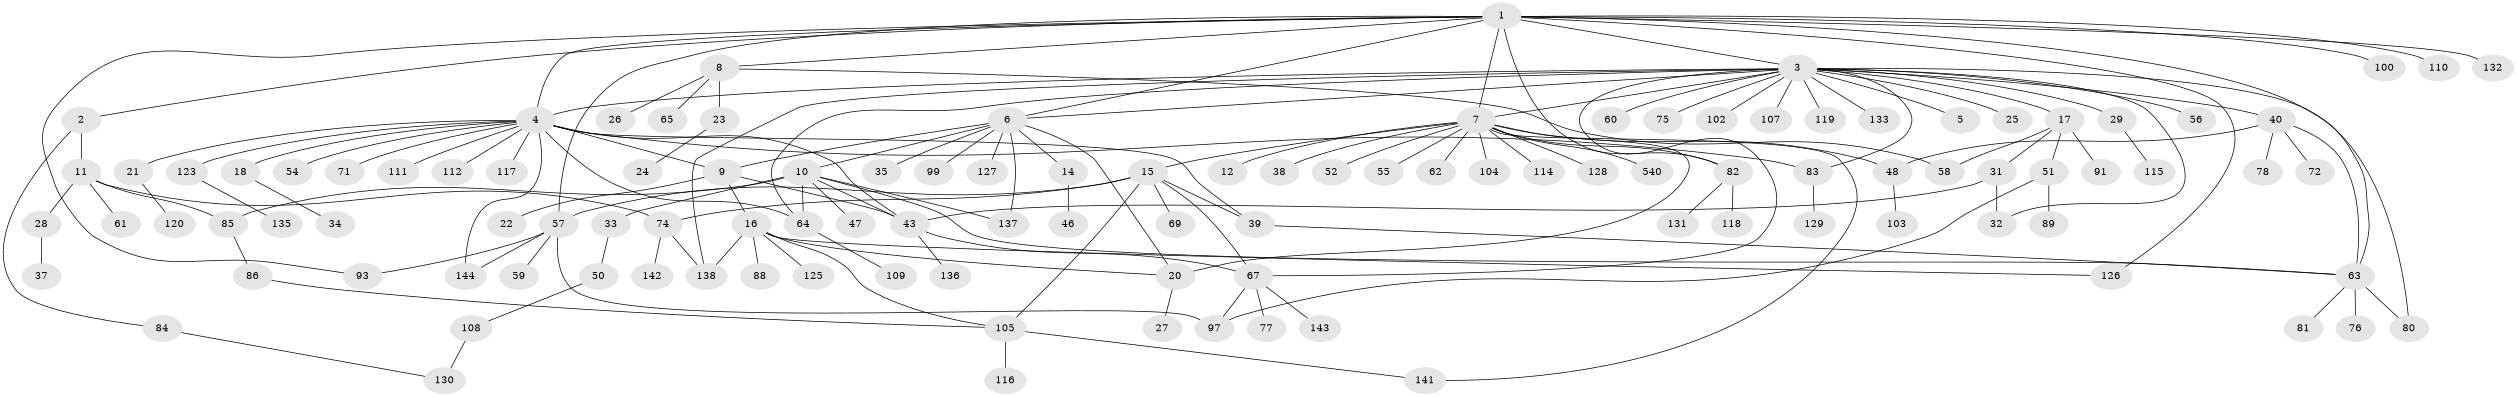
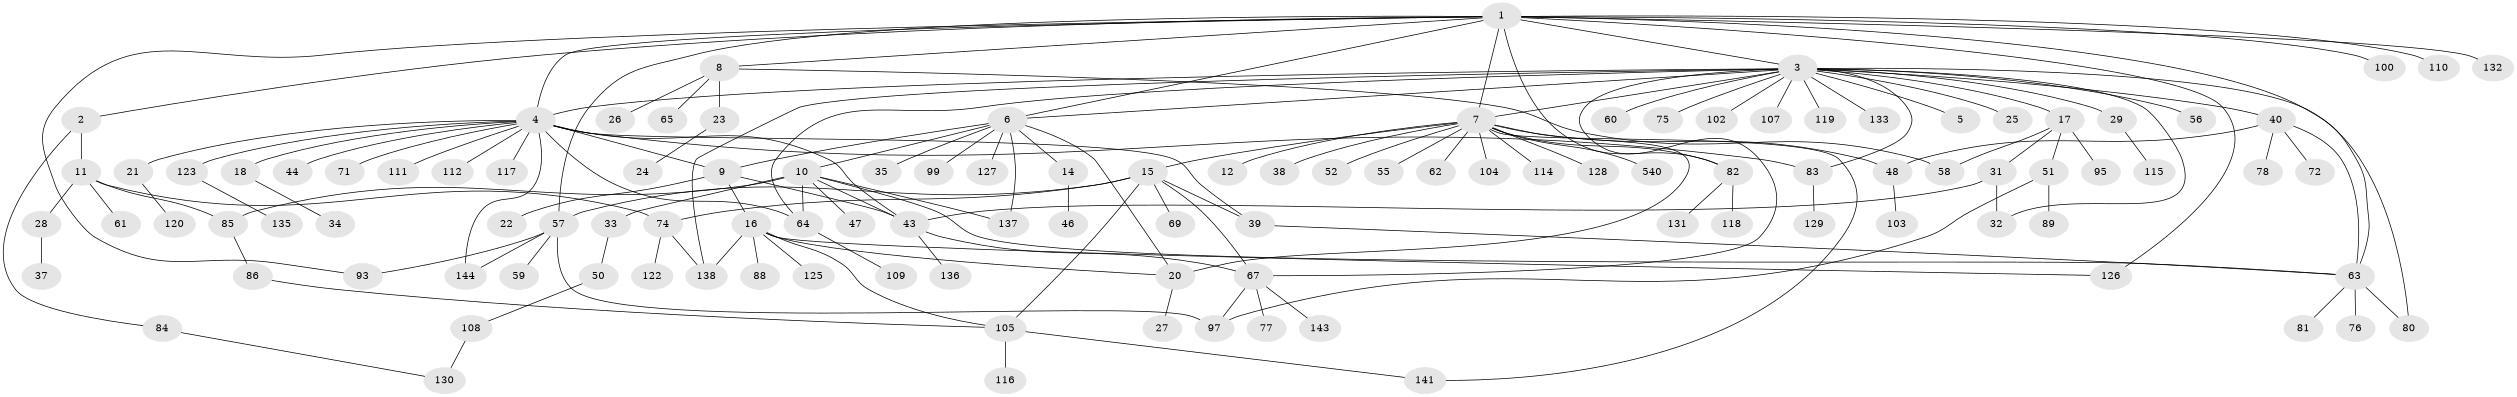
(293, 172) -> (293, 172)
(2101, 172) -> (2101, 172)
(652, 276) -> (652, 276)
